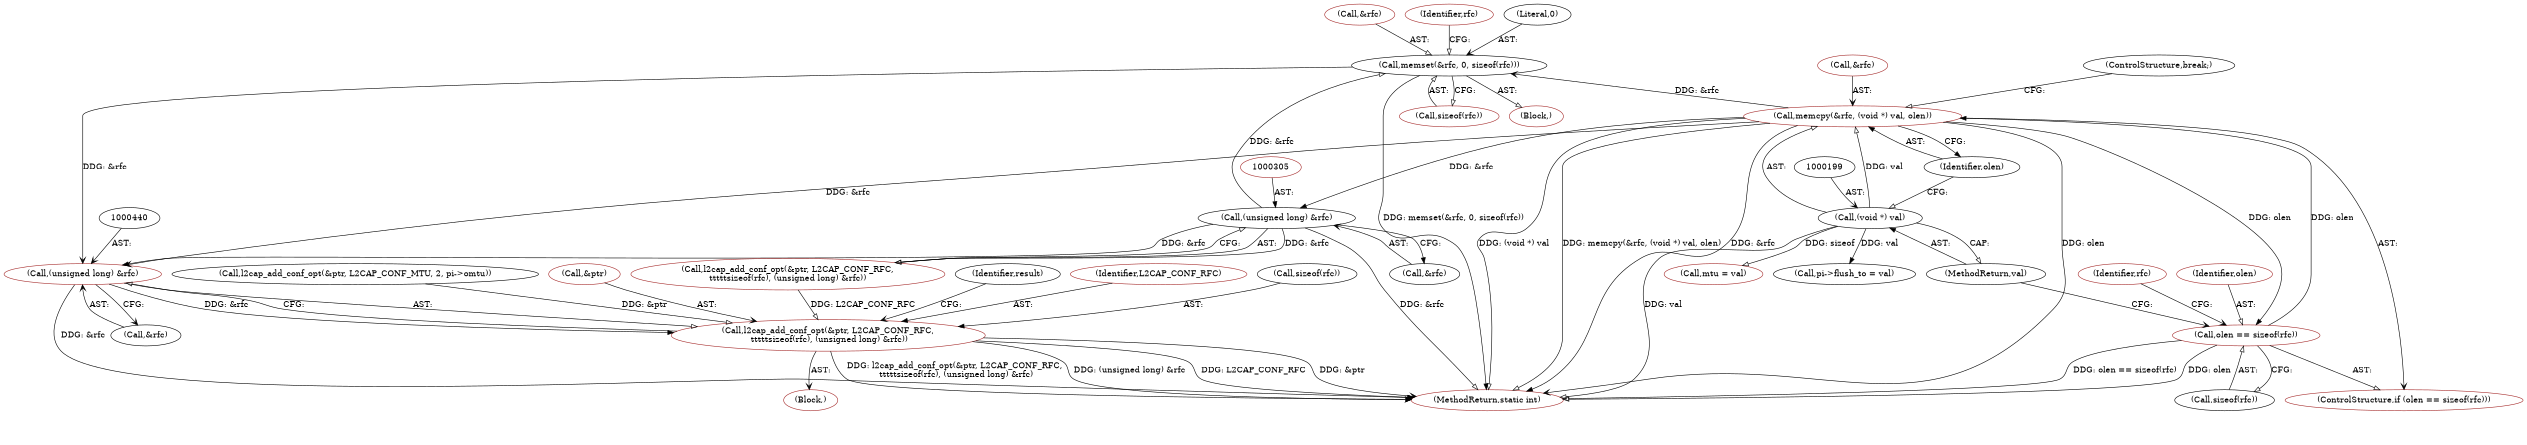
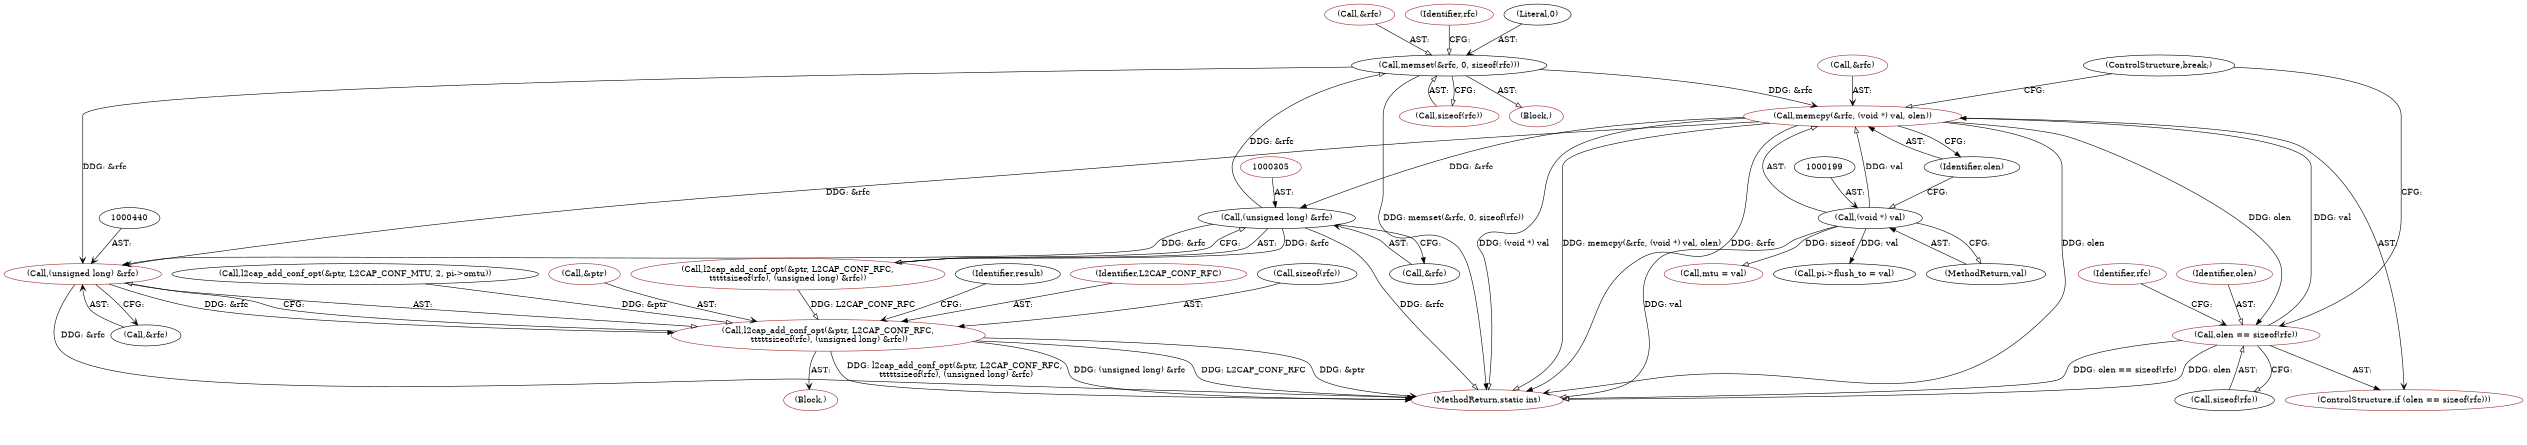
(1653, 91) -> (1676, 81)
(2332, 218) -> (2332, 218)
(1981, 244) -> (1981, 244)
(2112, 304) -> (2401, 159)
(2322, 367) -> (2322, 367)
